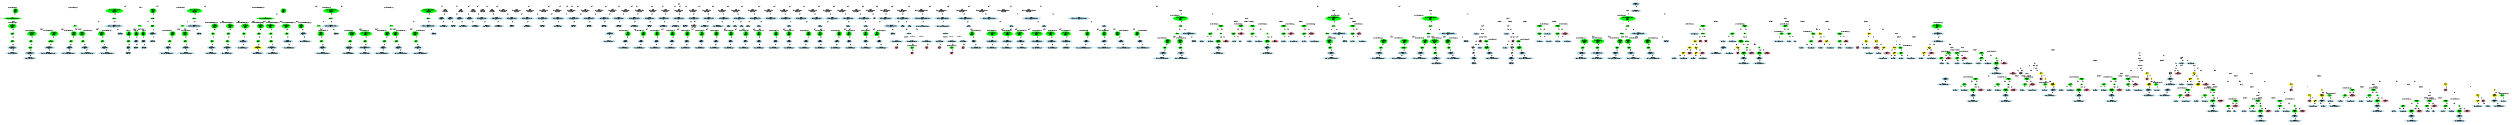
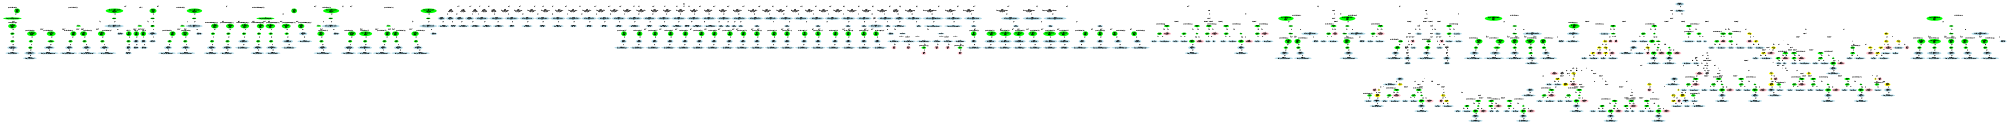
(694, 22) -> (790, 5)
(258, 48) -> (258, 48)
